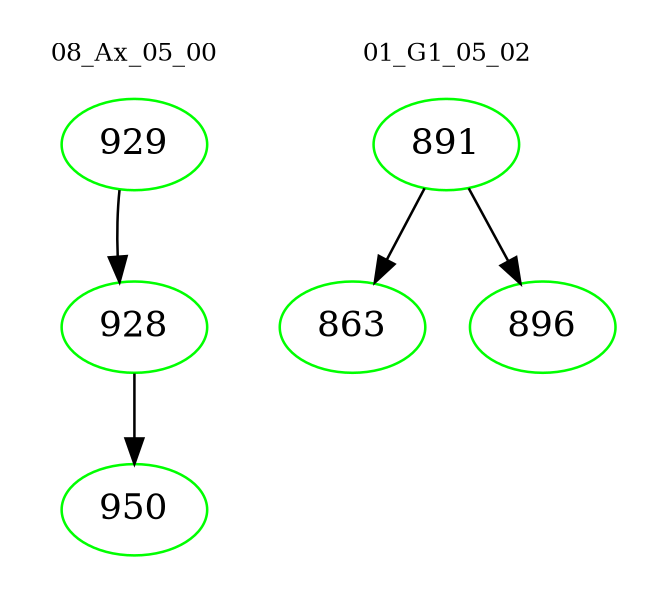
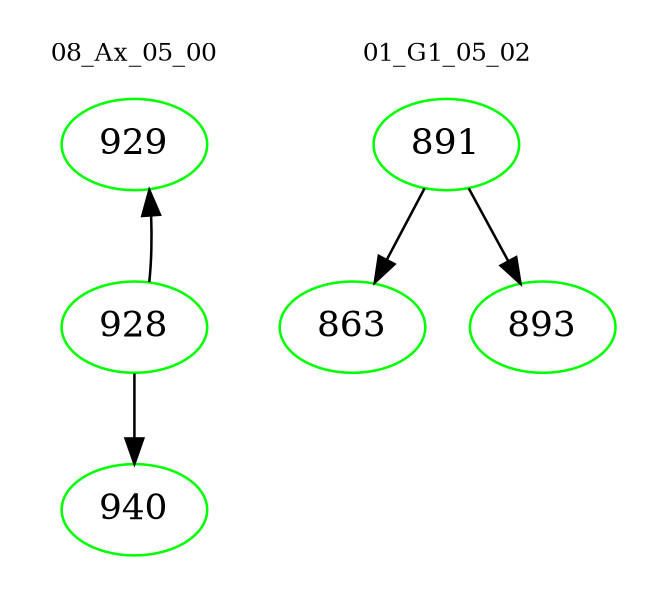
(117, 223) -> (151, 249)
(543, 327) -> (543, 327)
(134, 510) -> (134, 510)
